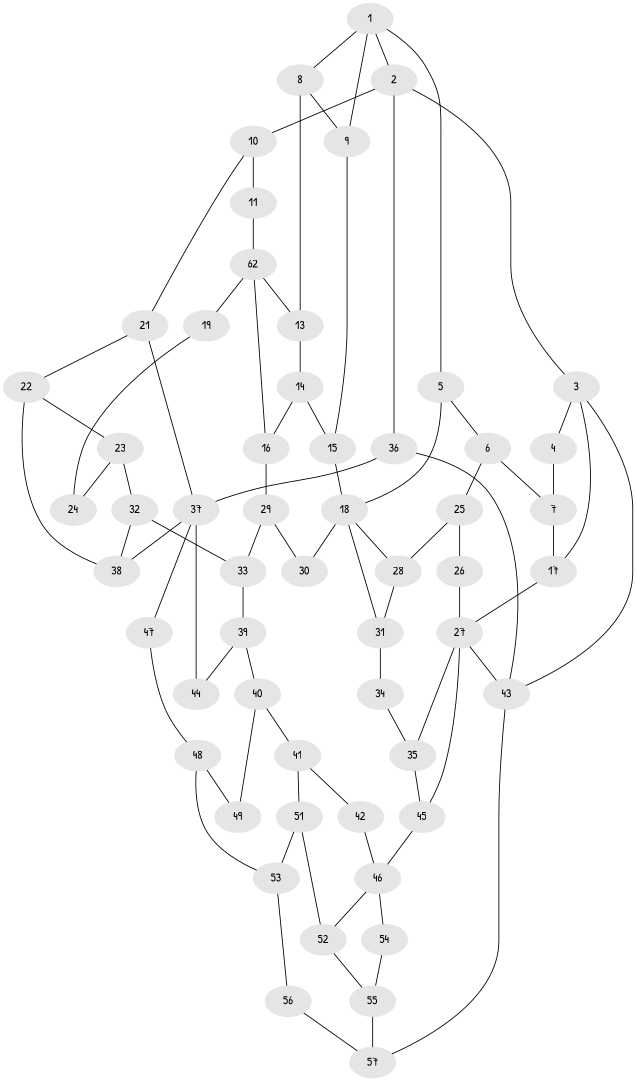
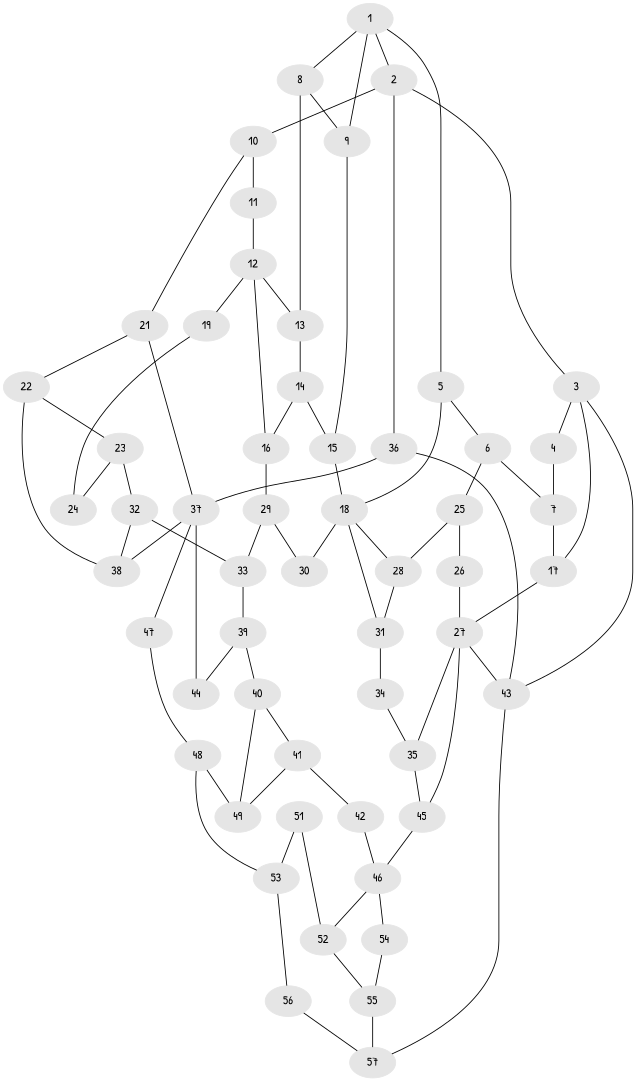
(253, 264) -> (253, 264)
(298, 786) -> (268, 786)
